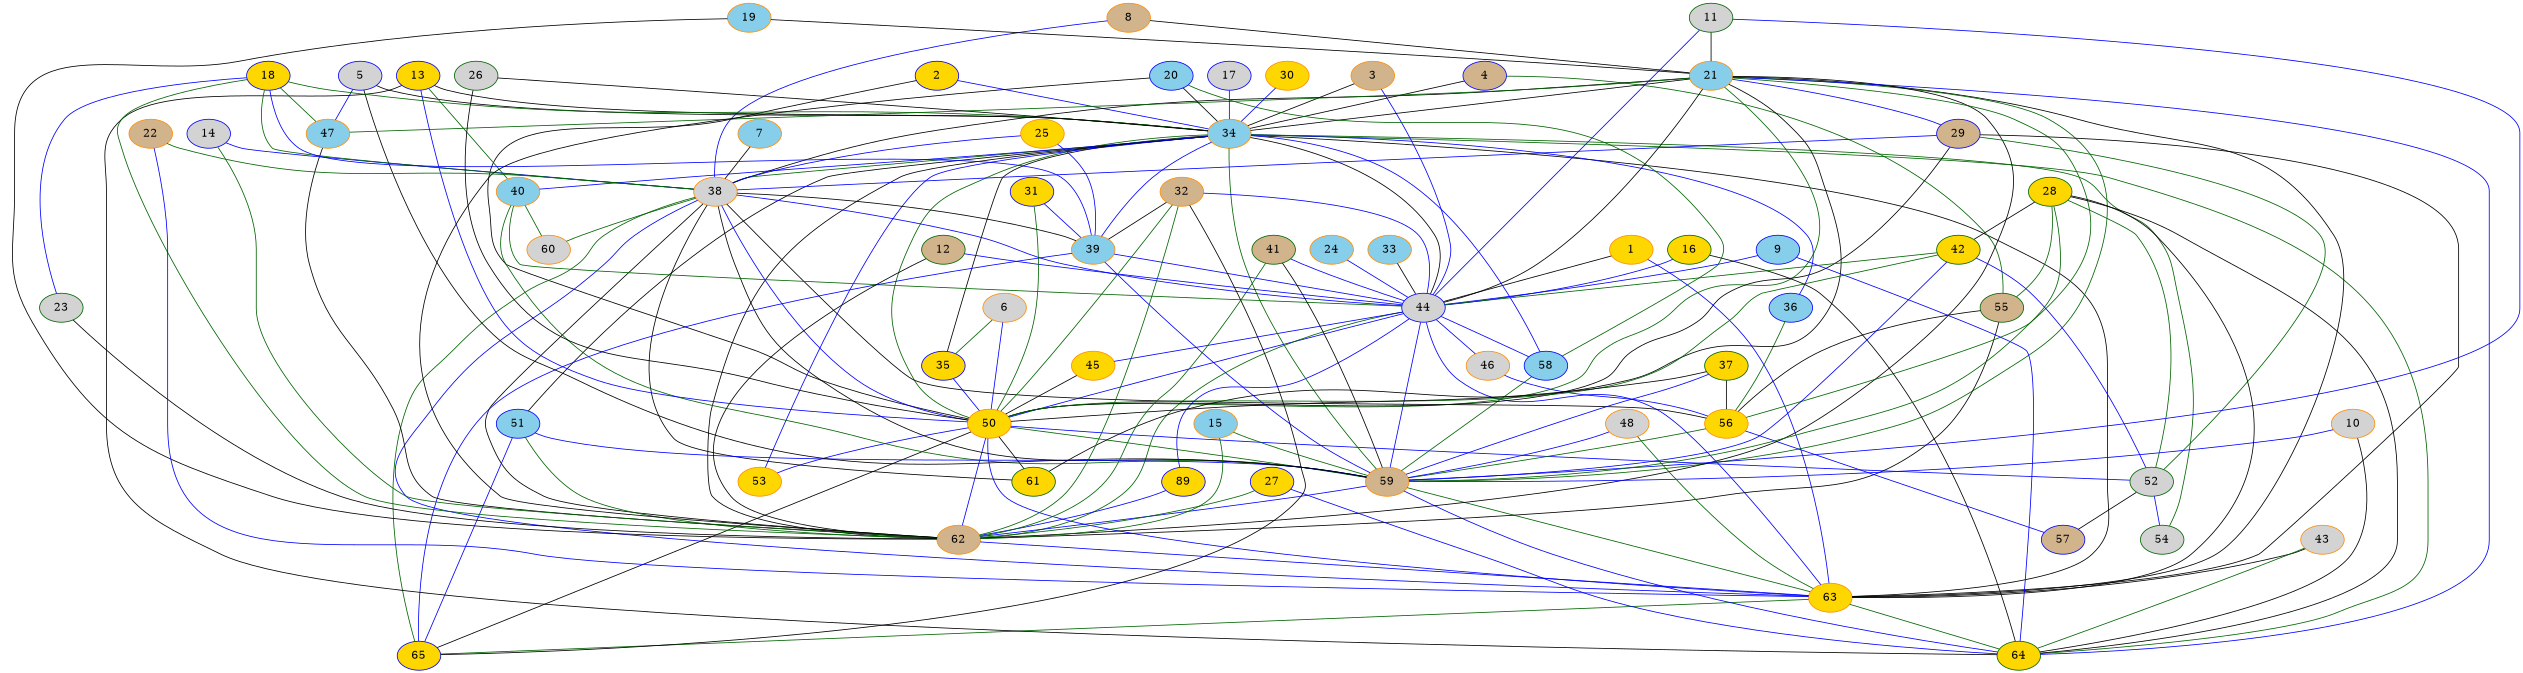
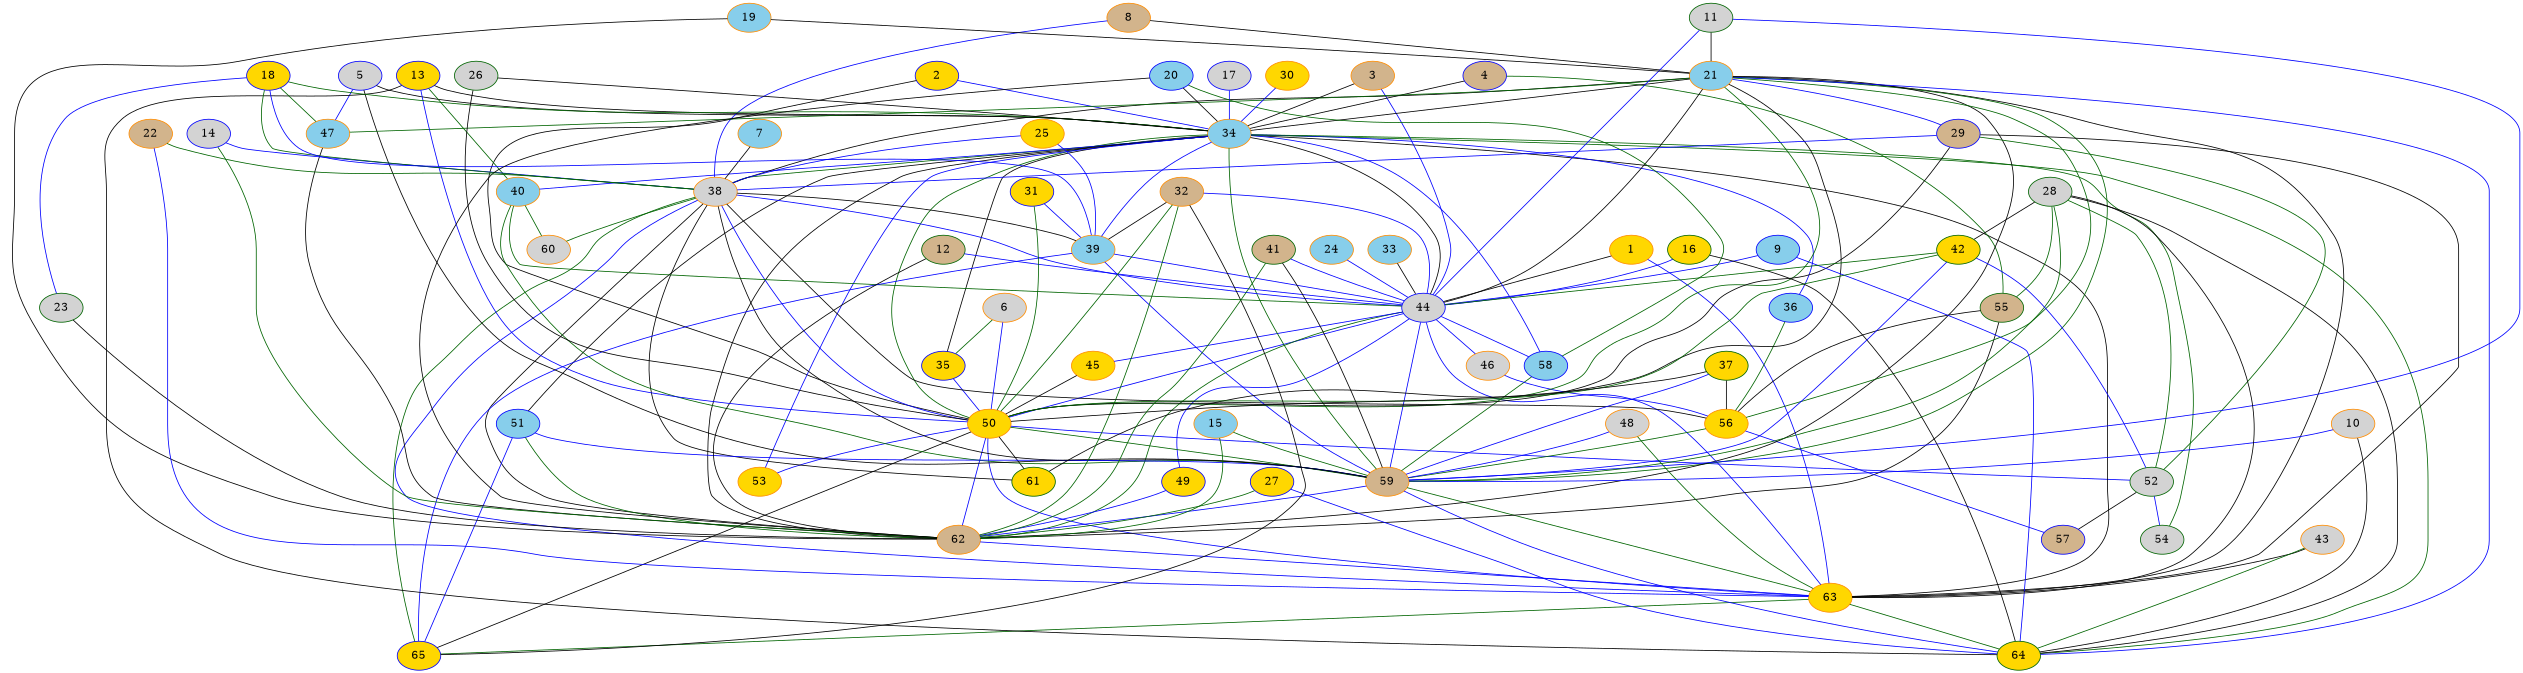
(2050, 192) -> (2050, 192)
(1183, 482) -> (1183, 482)
(356, 491) -> none
